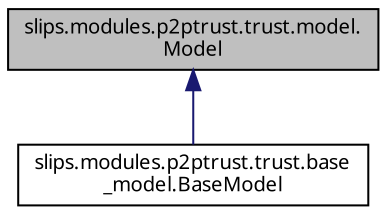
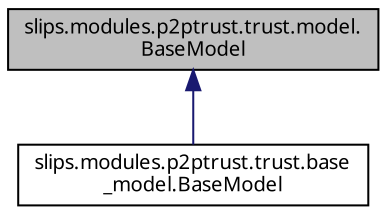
(193, 39) -> (193, 39)
